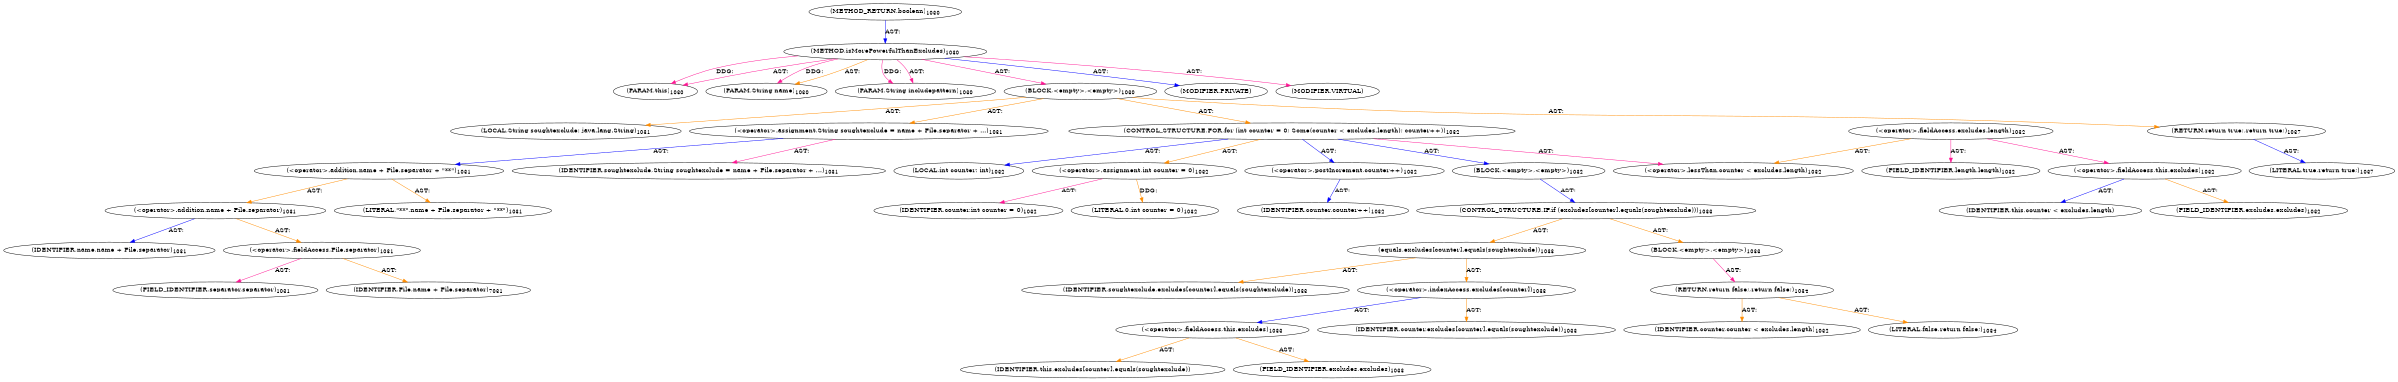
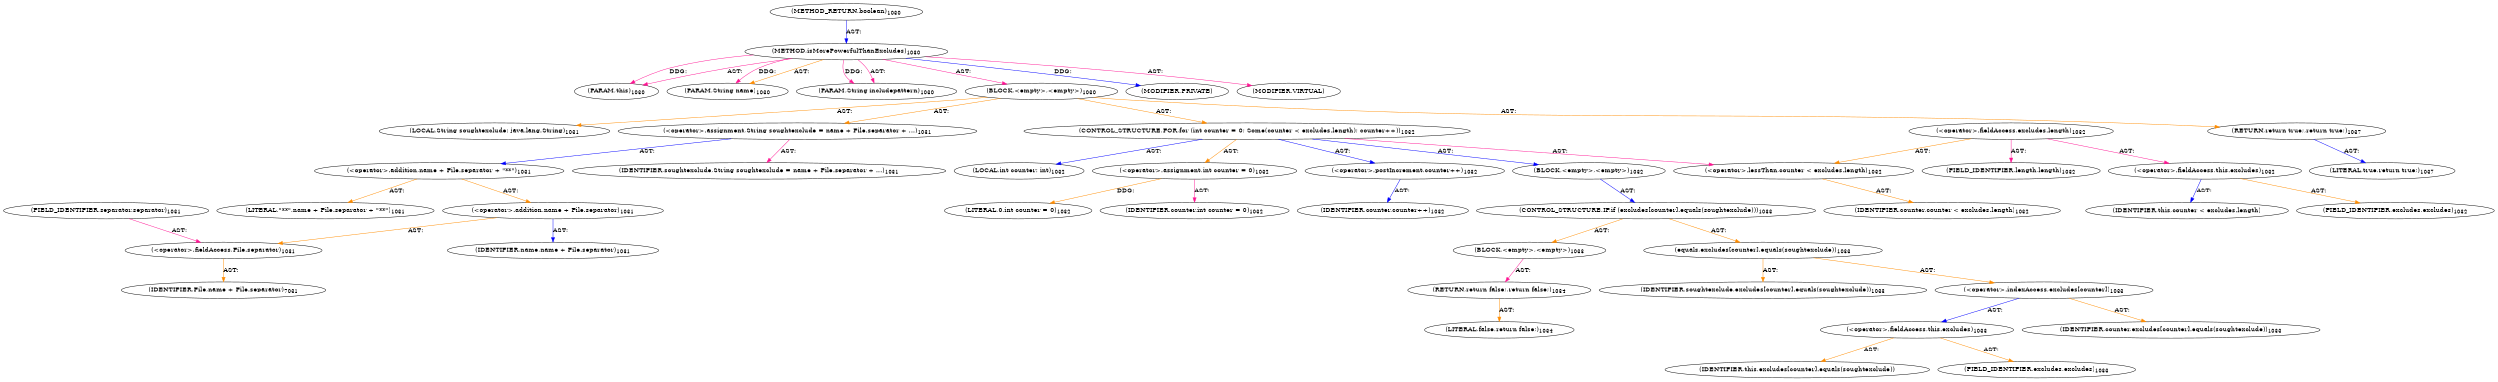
(1102, 72) -> (1064, 72)
(271, 270) -> (163, 230)
(1742, 308) -> (1866, 190)
